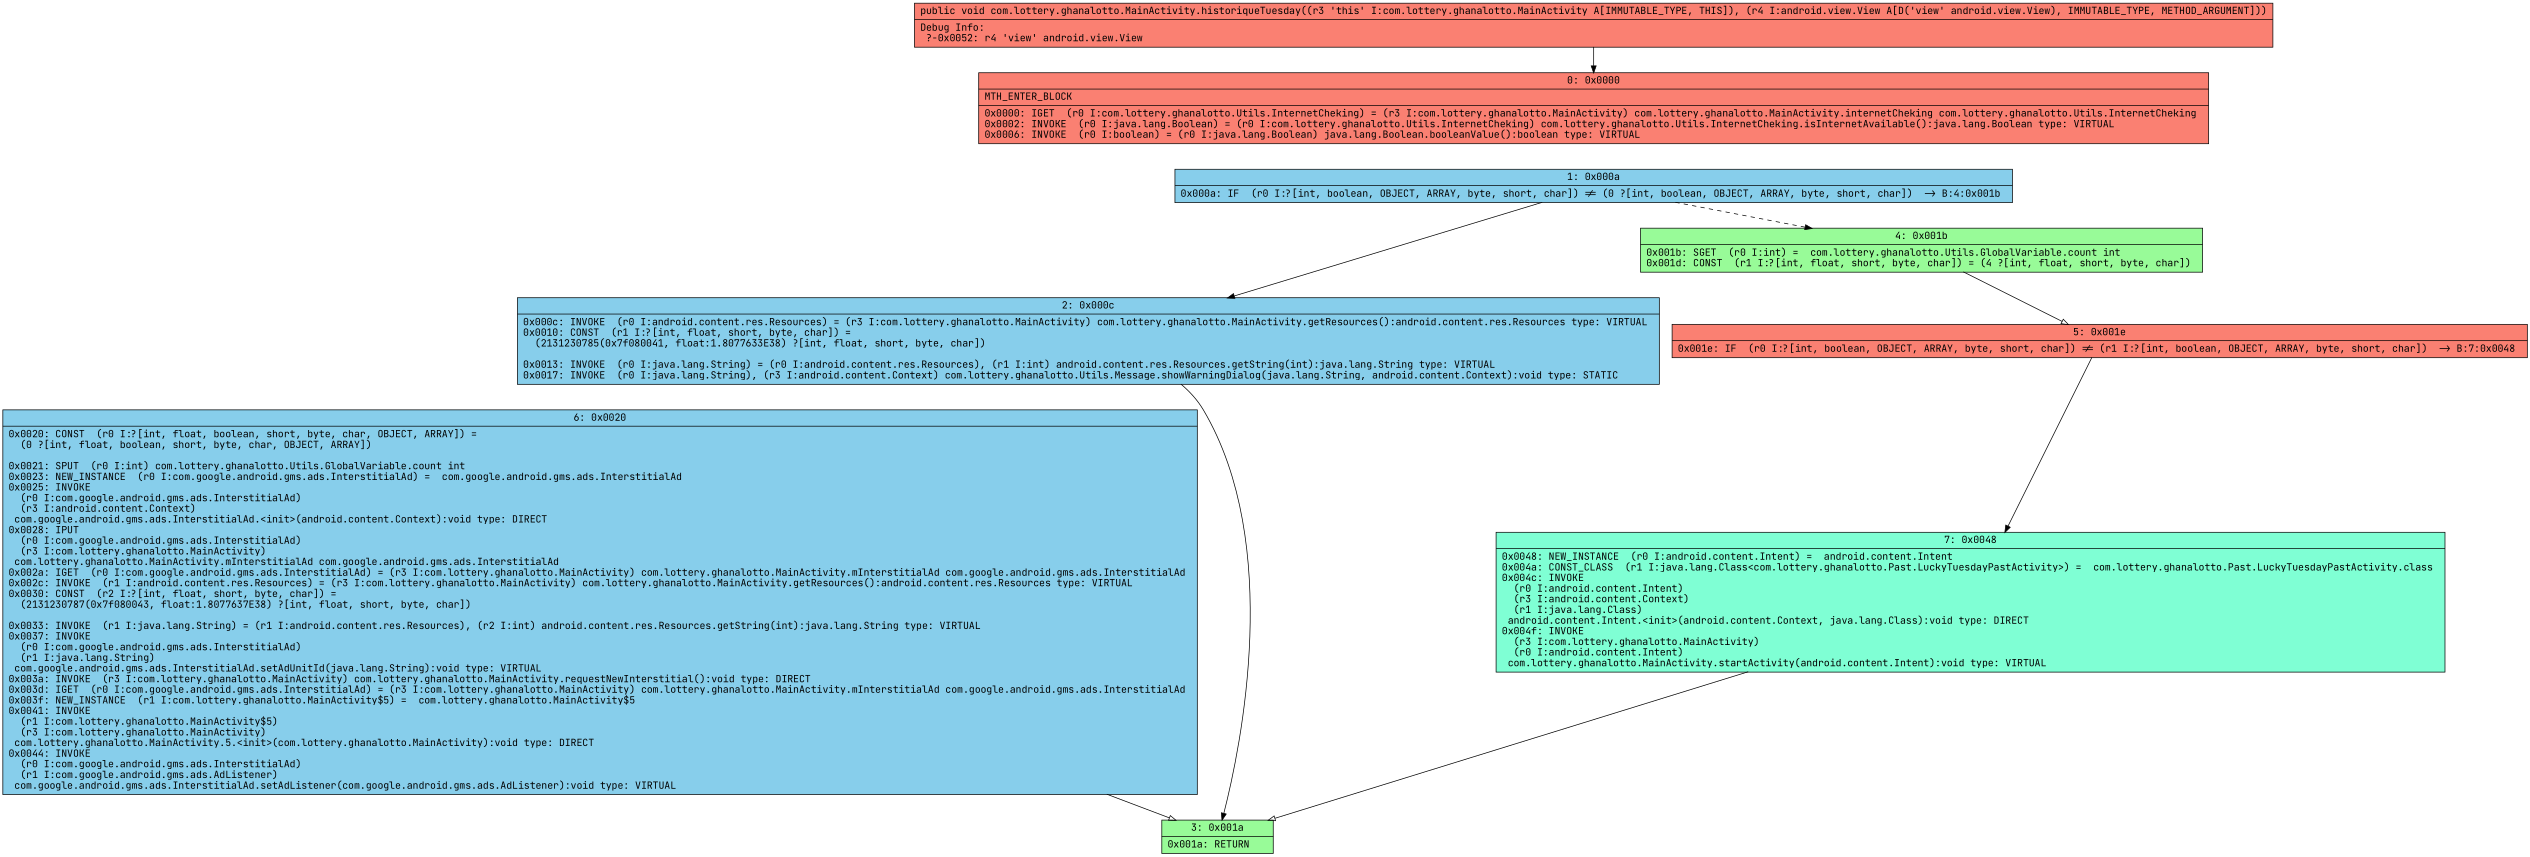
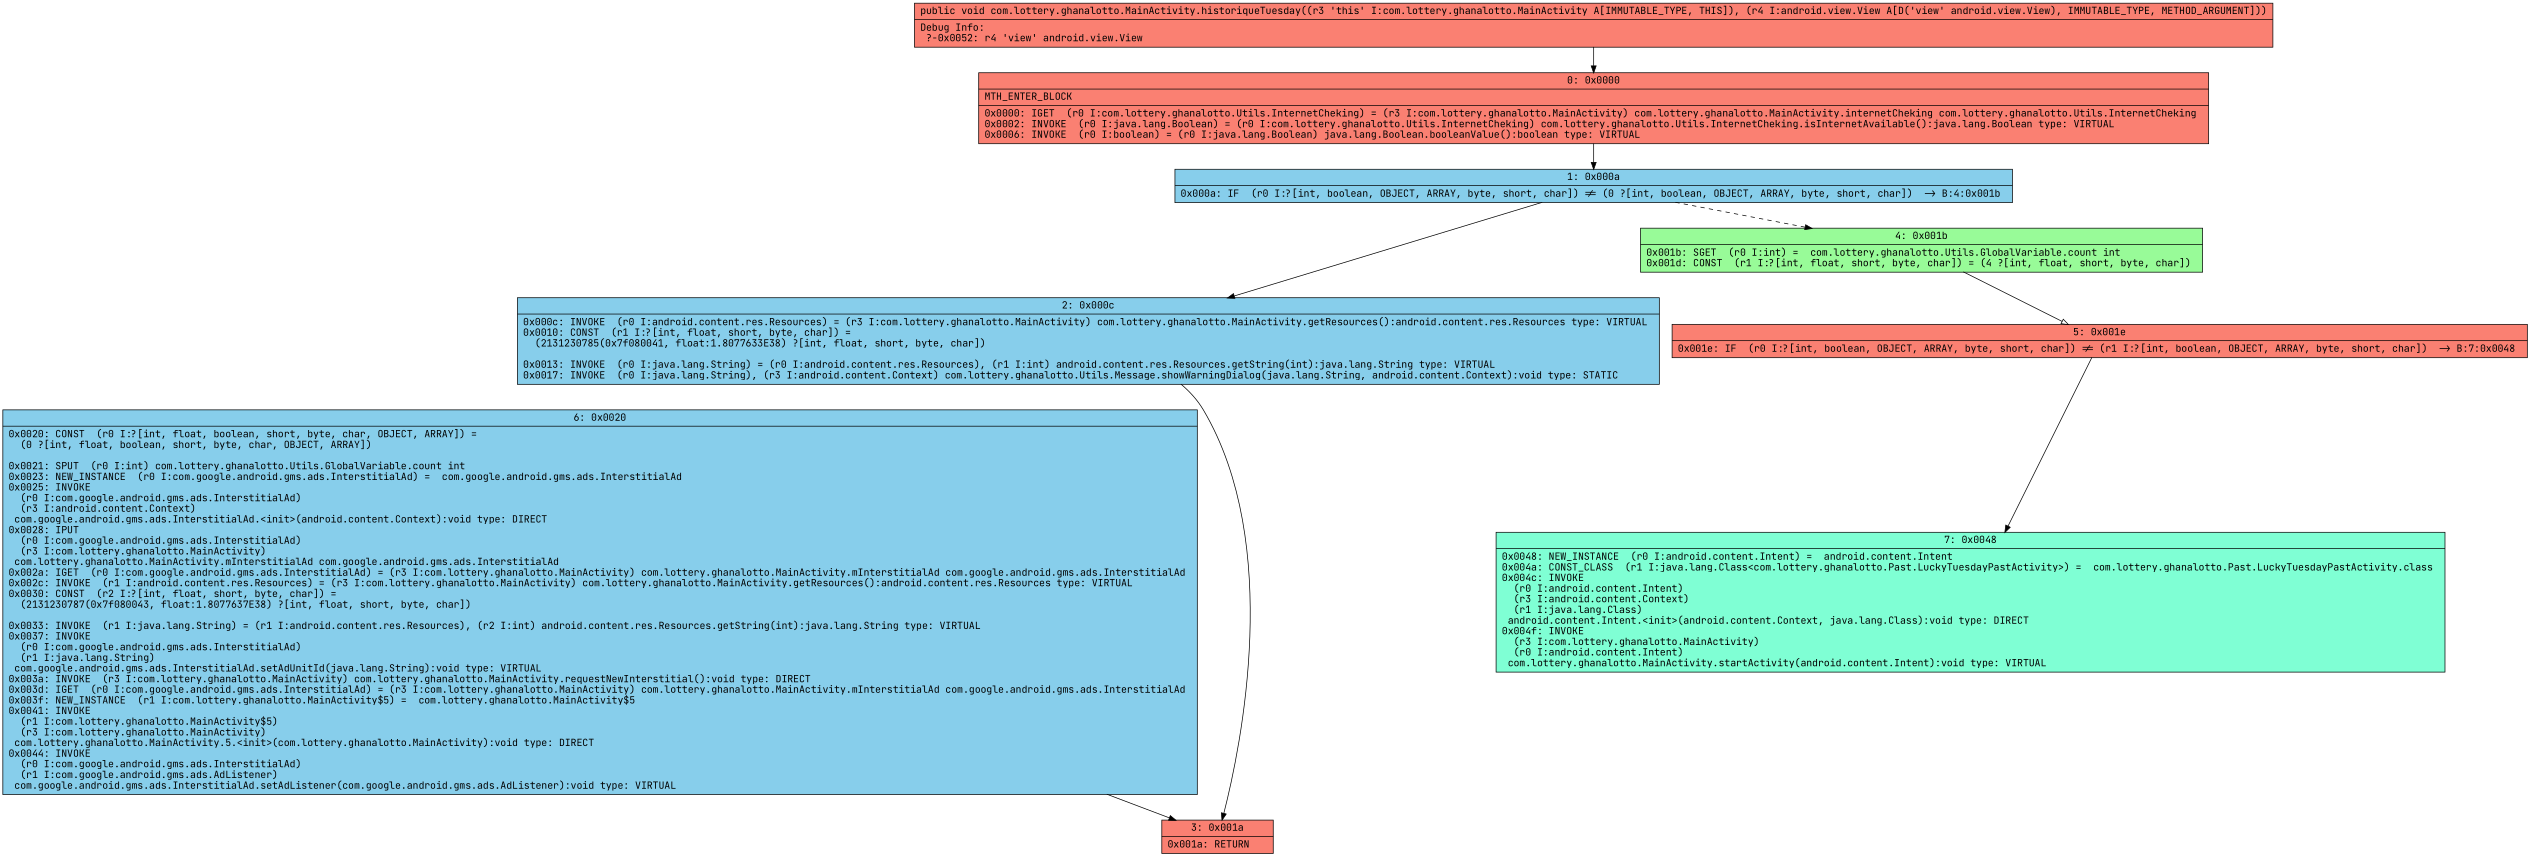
none -> (1594, 153)
(1512, 745) -> none
(1138, 806) -> (1138, 806)
(1218, 837) -> (1218, 837)
